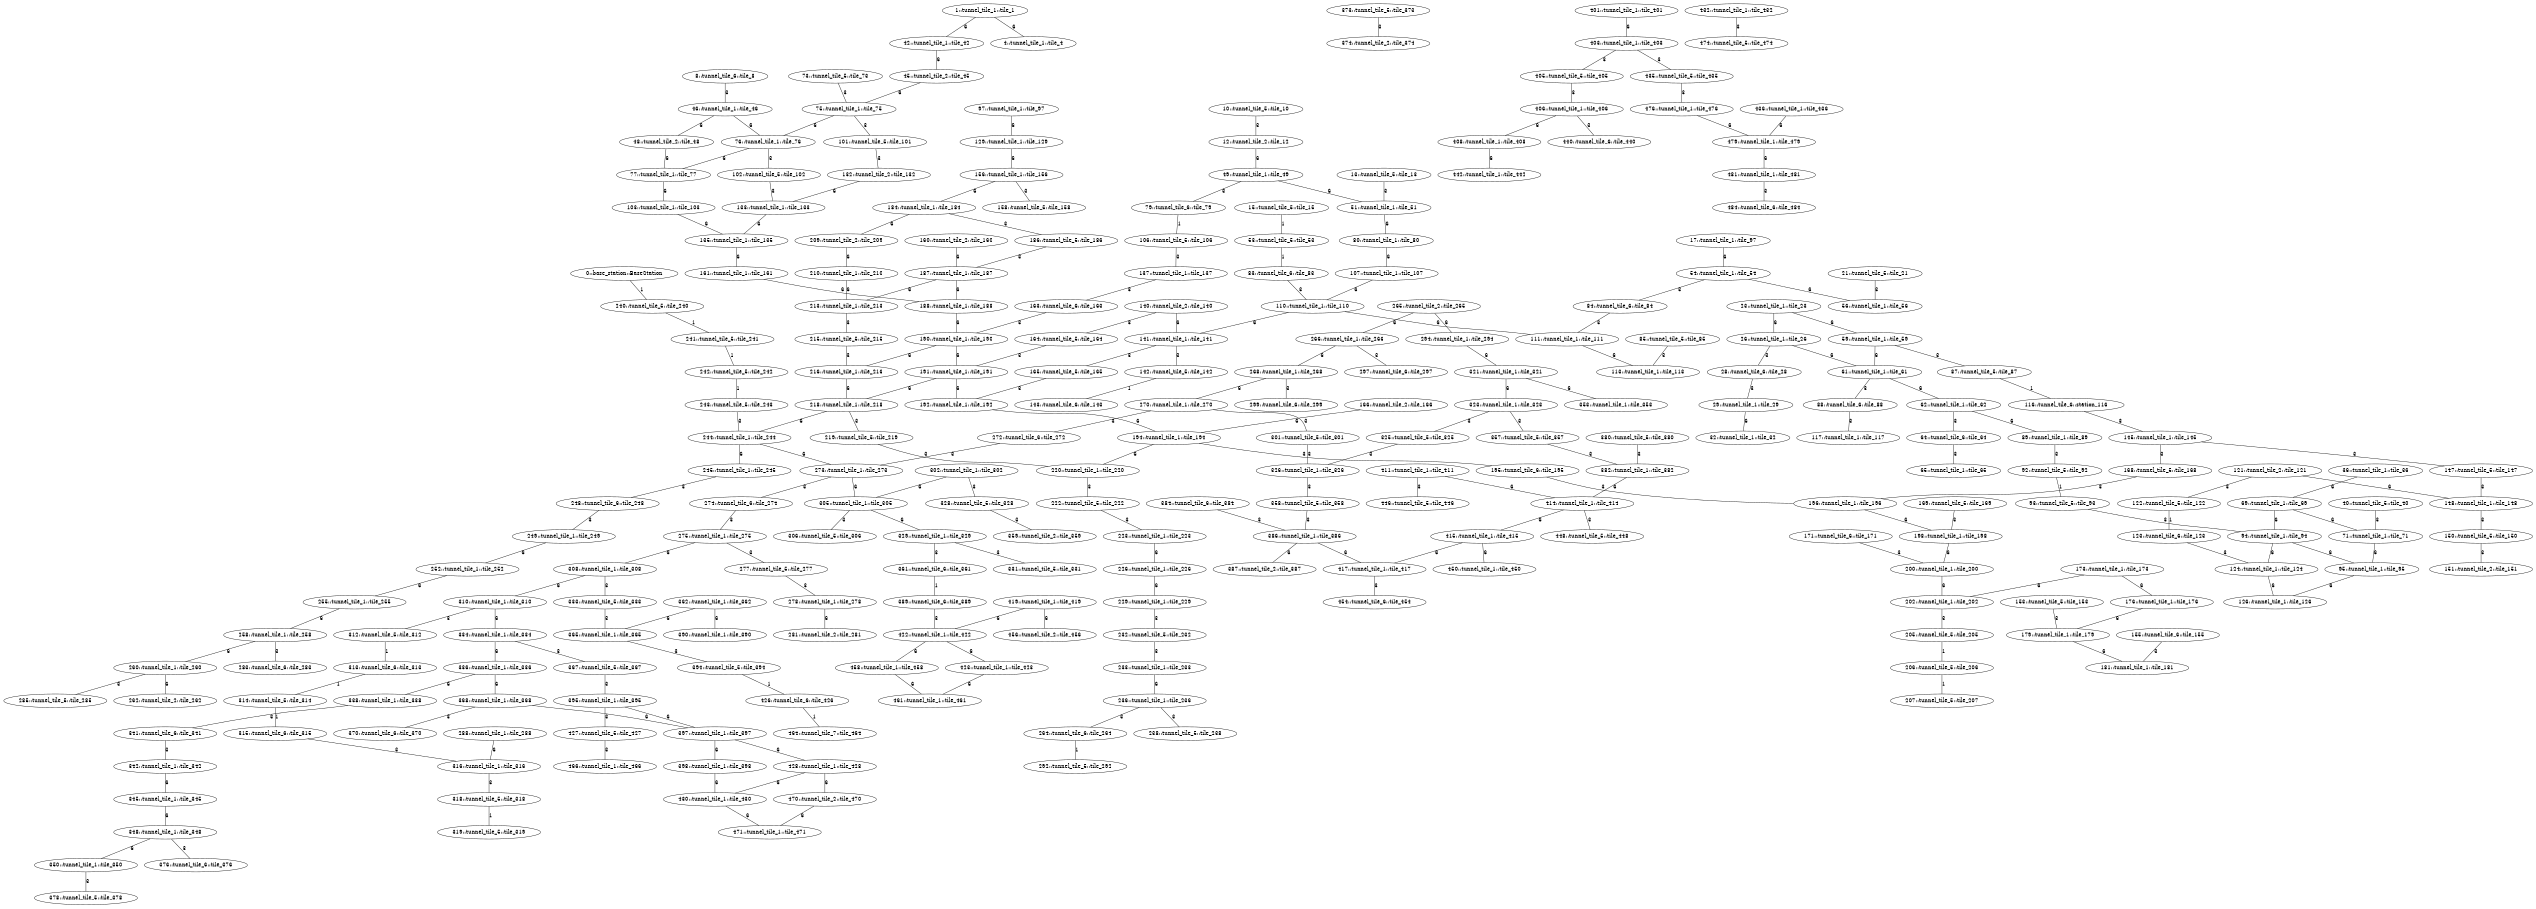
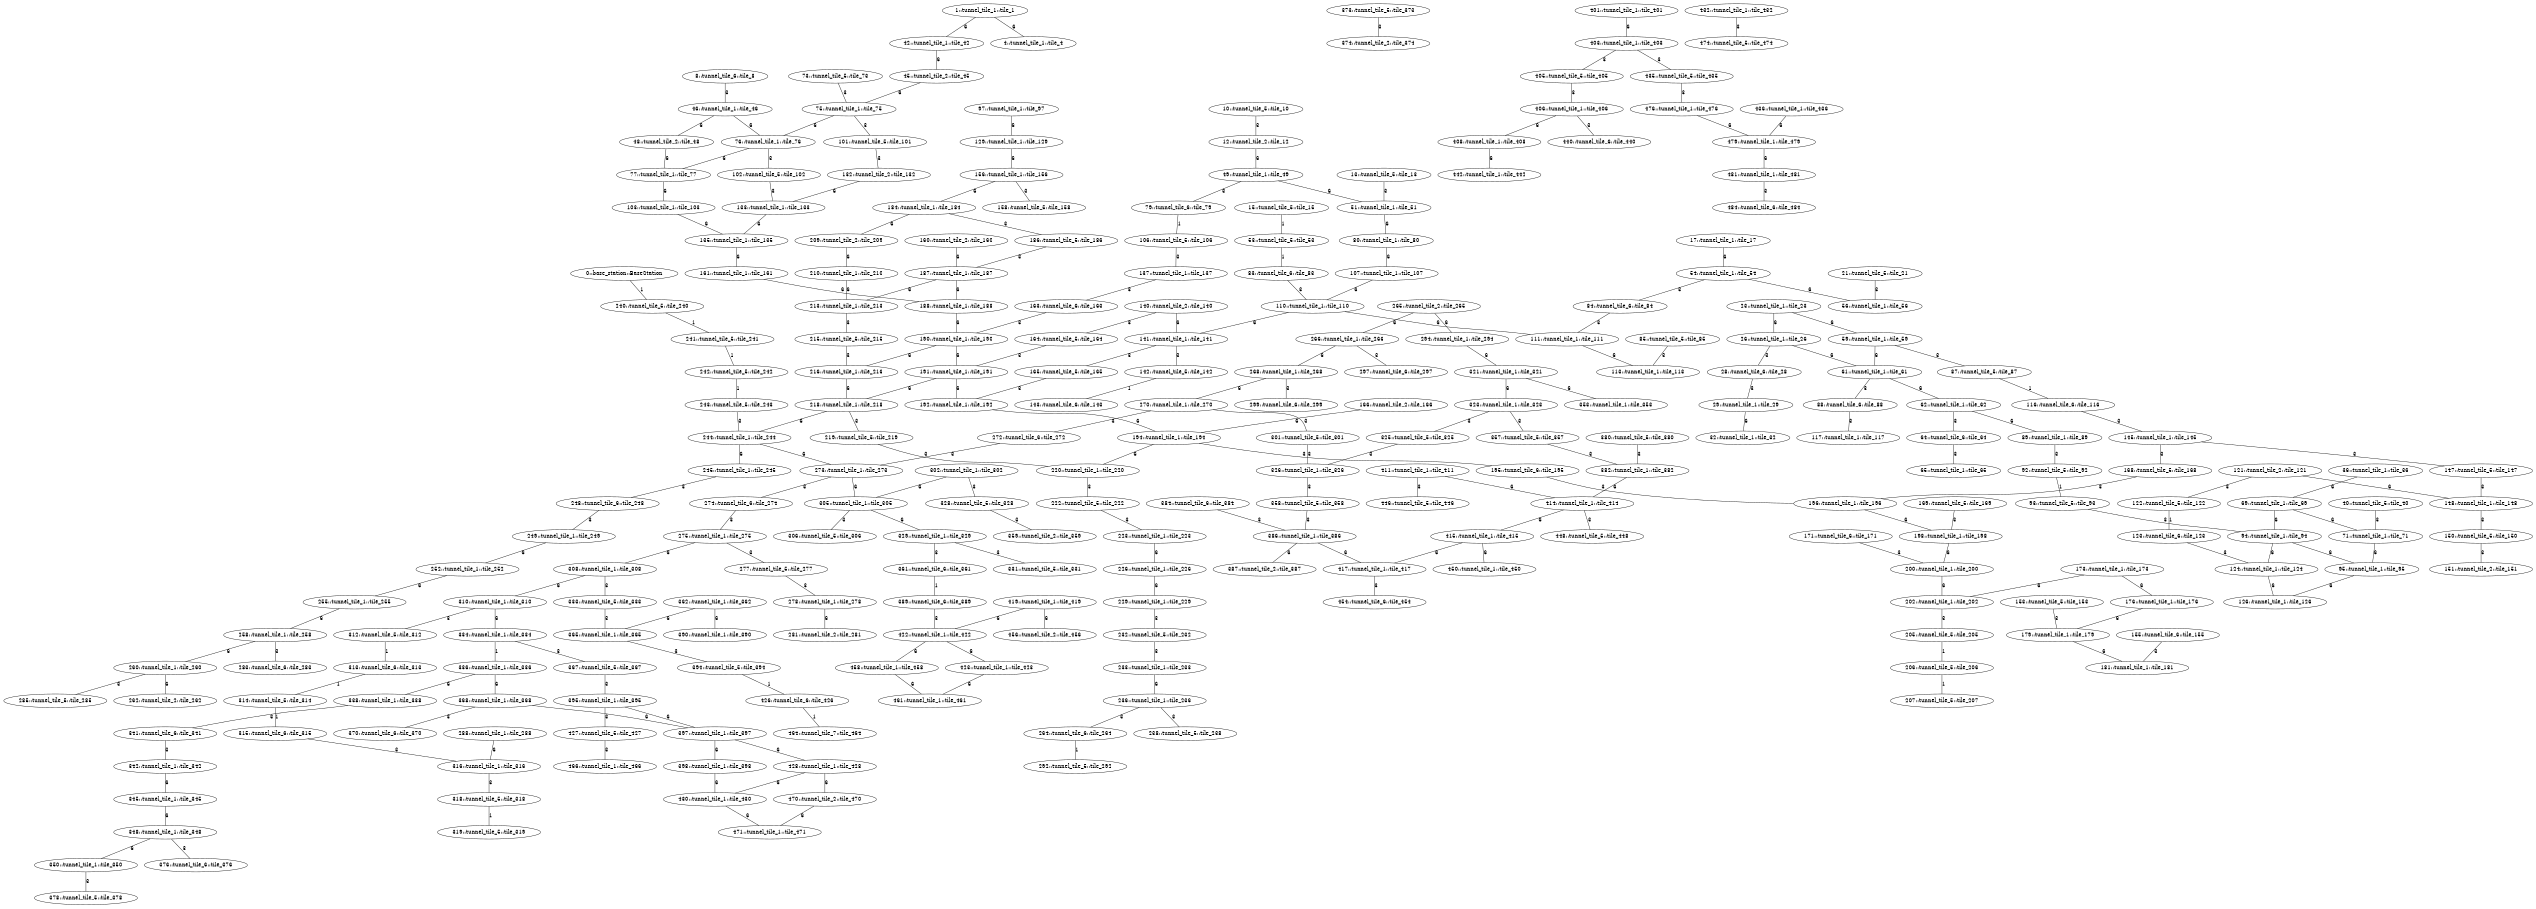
(1723, 241) -> (1723, 241)
(2066, 405) -> (2063, 405)
(497, 651) -> (497, 651)
